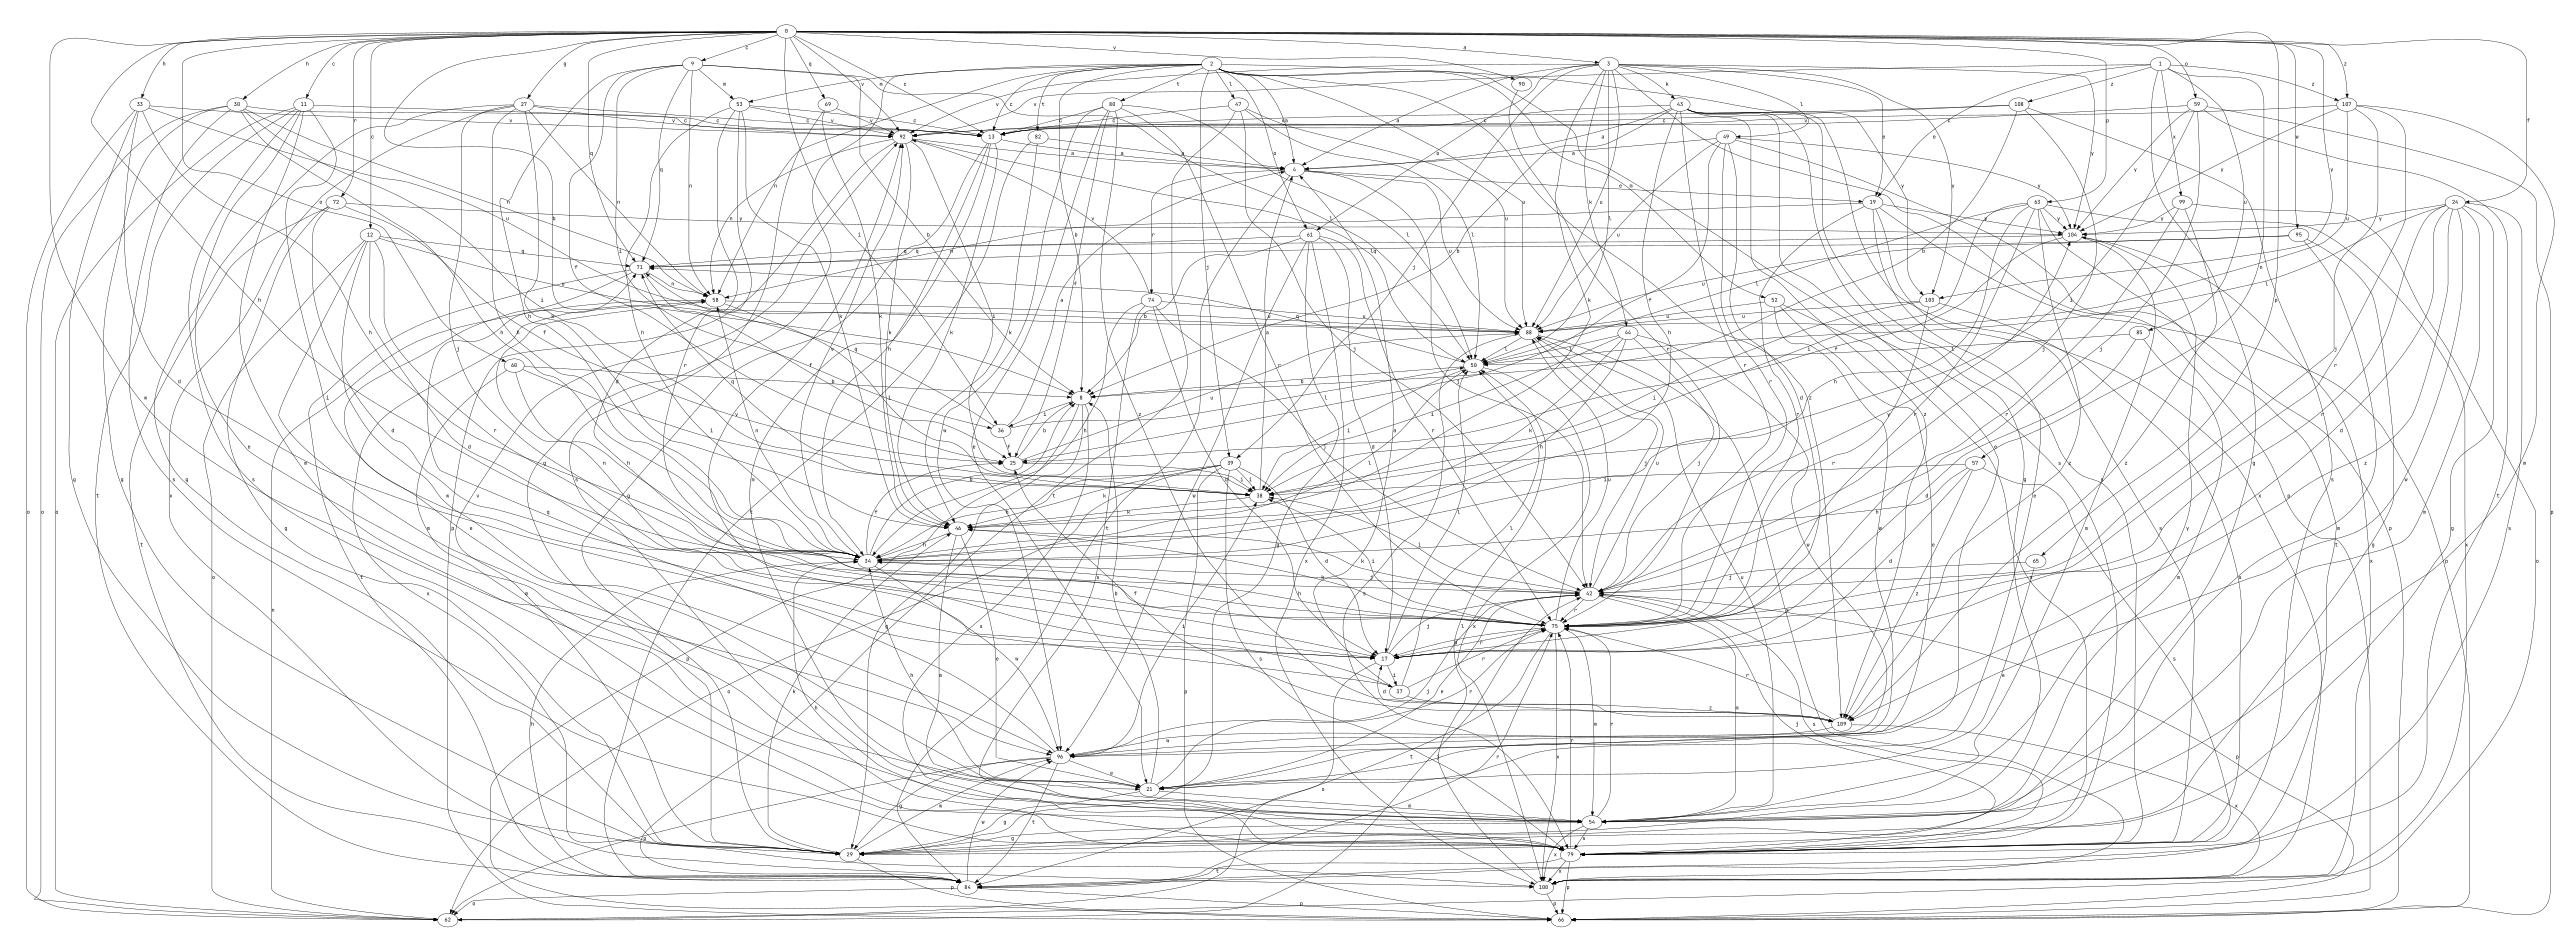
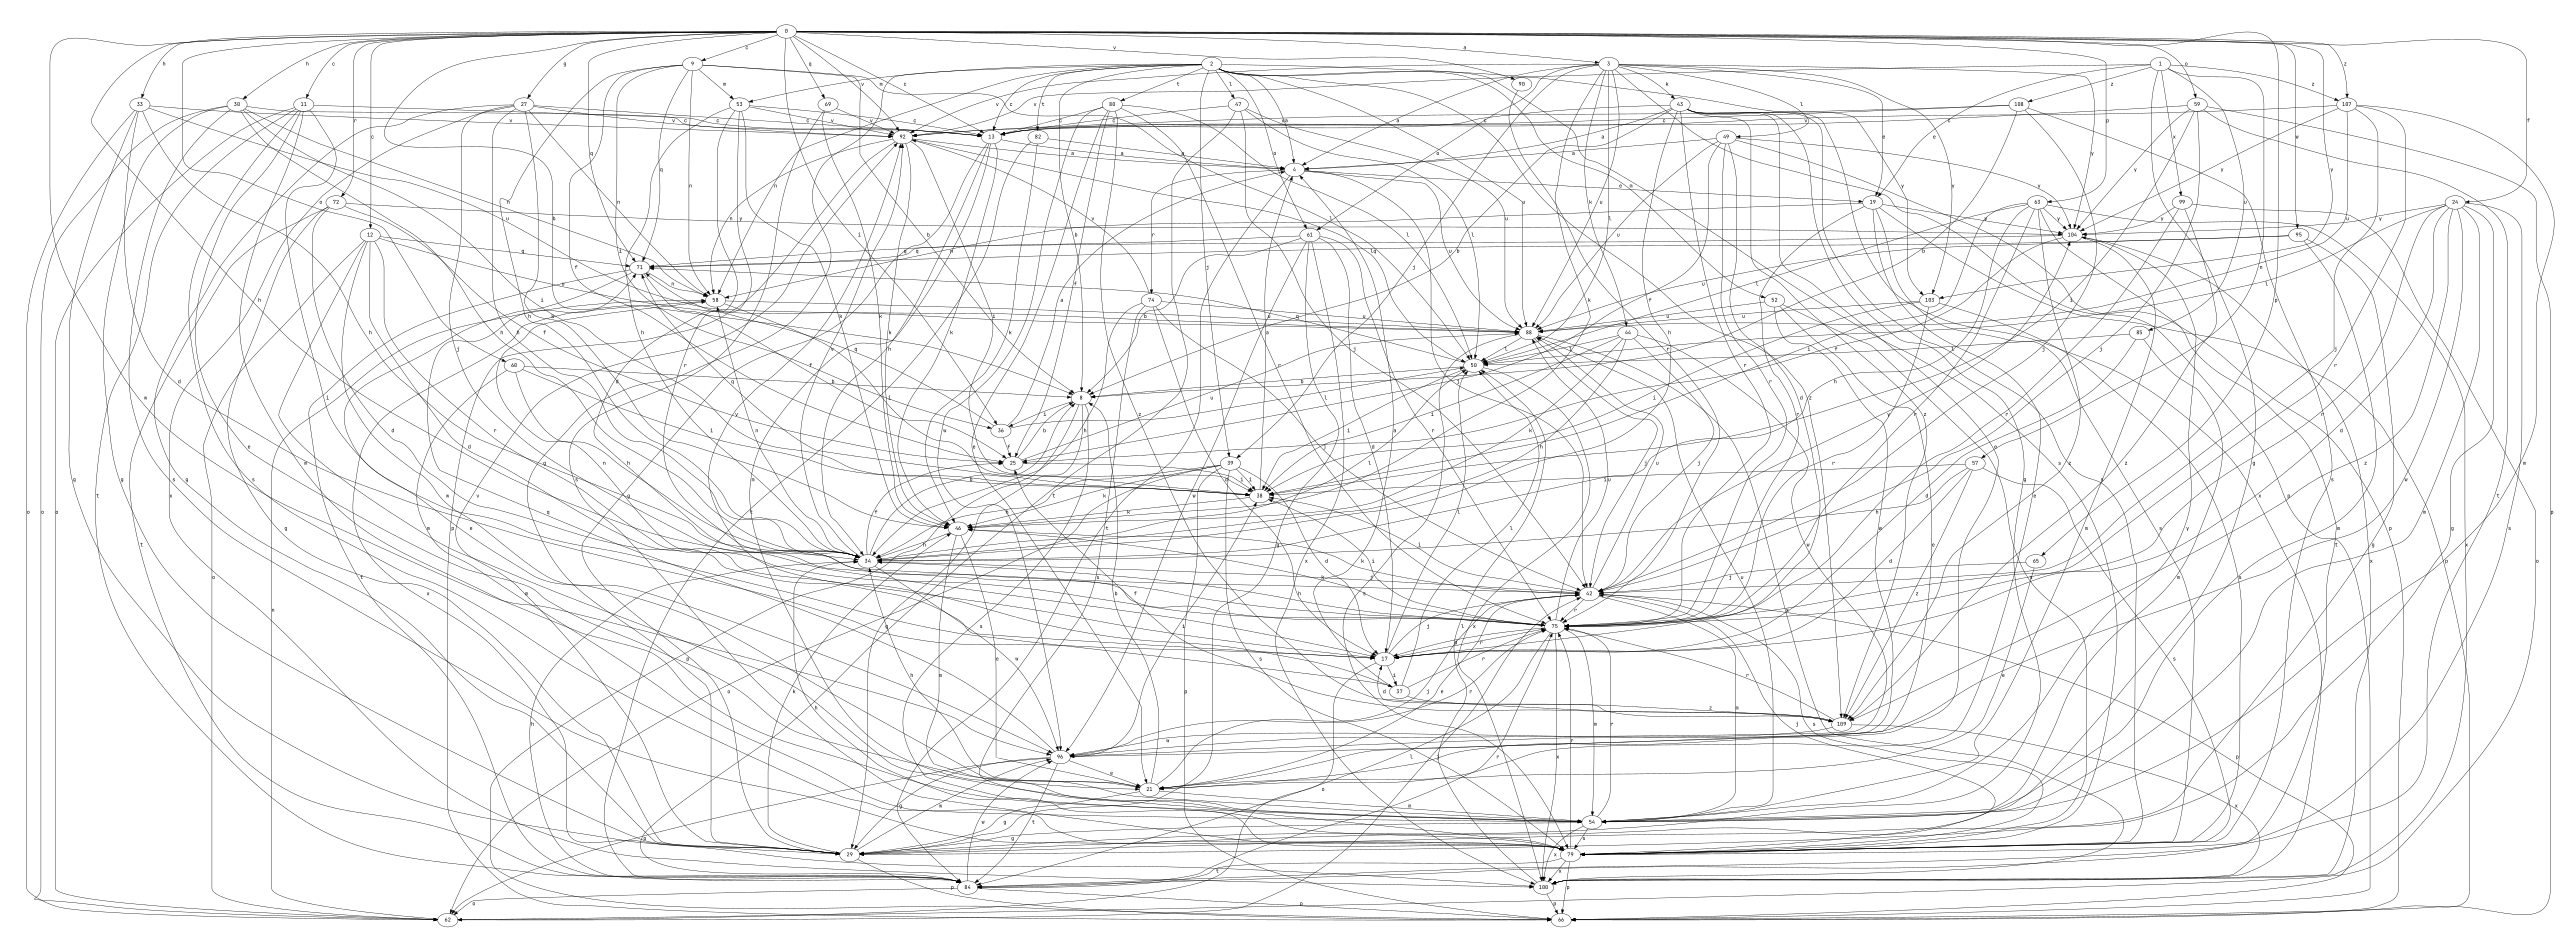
(1411, 757) -> (1411, 757)
